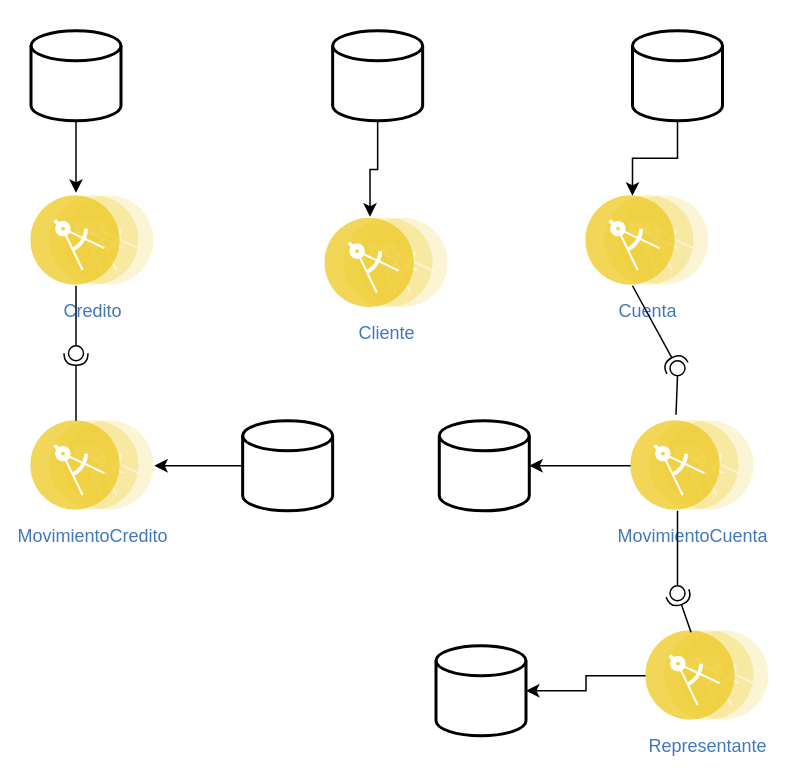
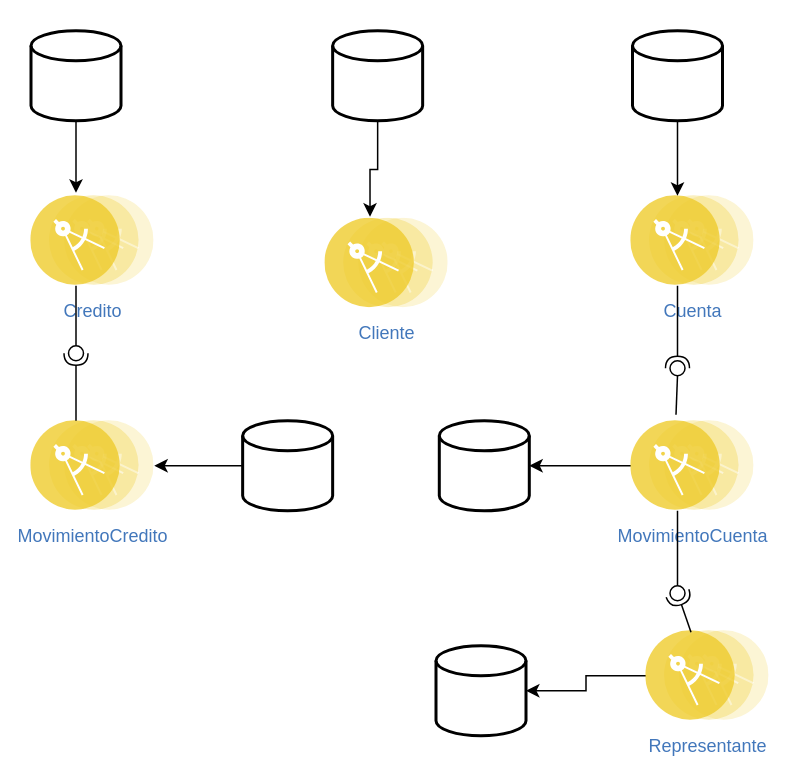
(647, 241) -> (692, 241)
